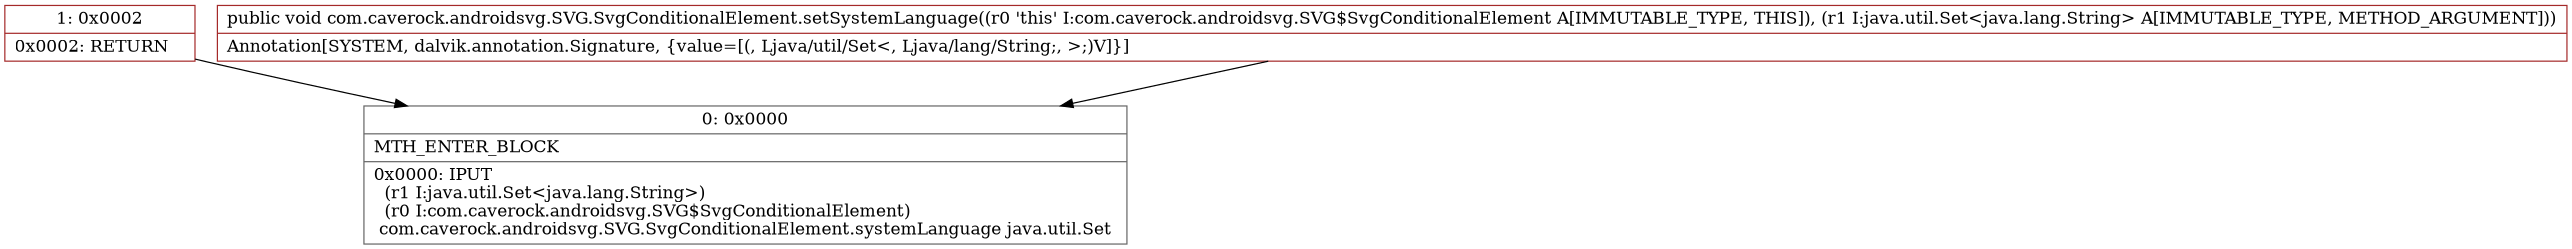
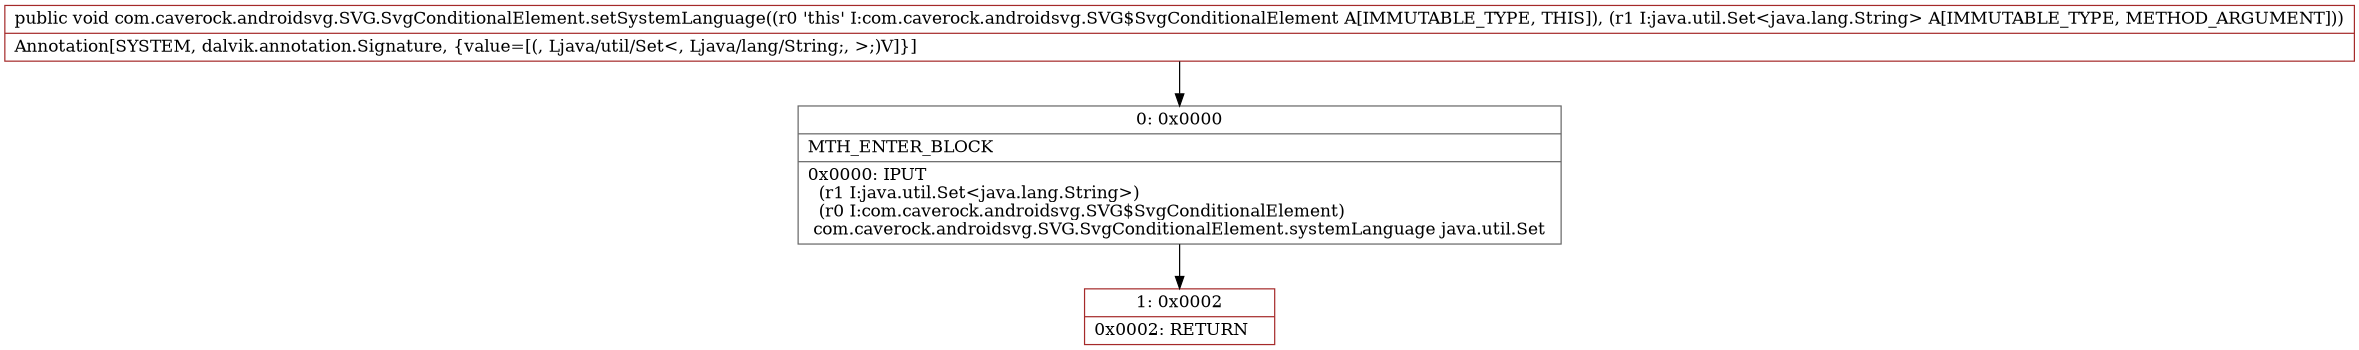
(295, 82) -> (1180, 260)
